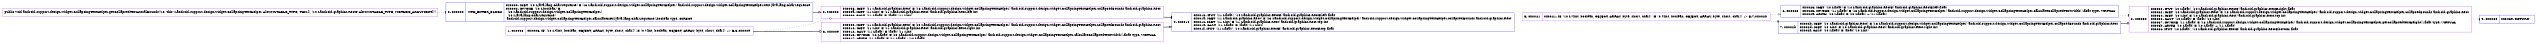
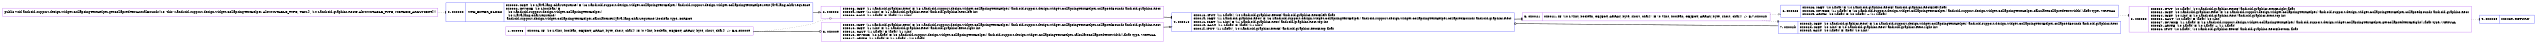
none -> (1518, 19)
(2124, 23) -> (1647, 25)
